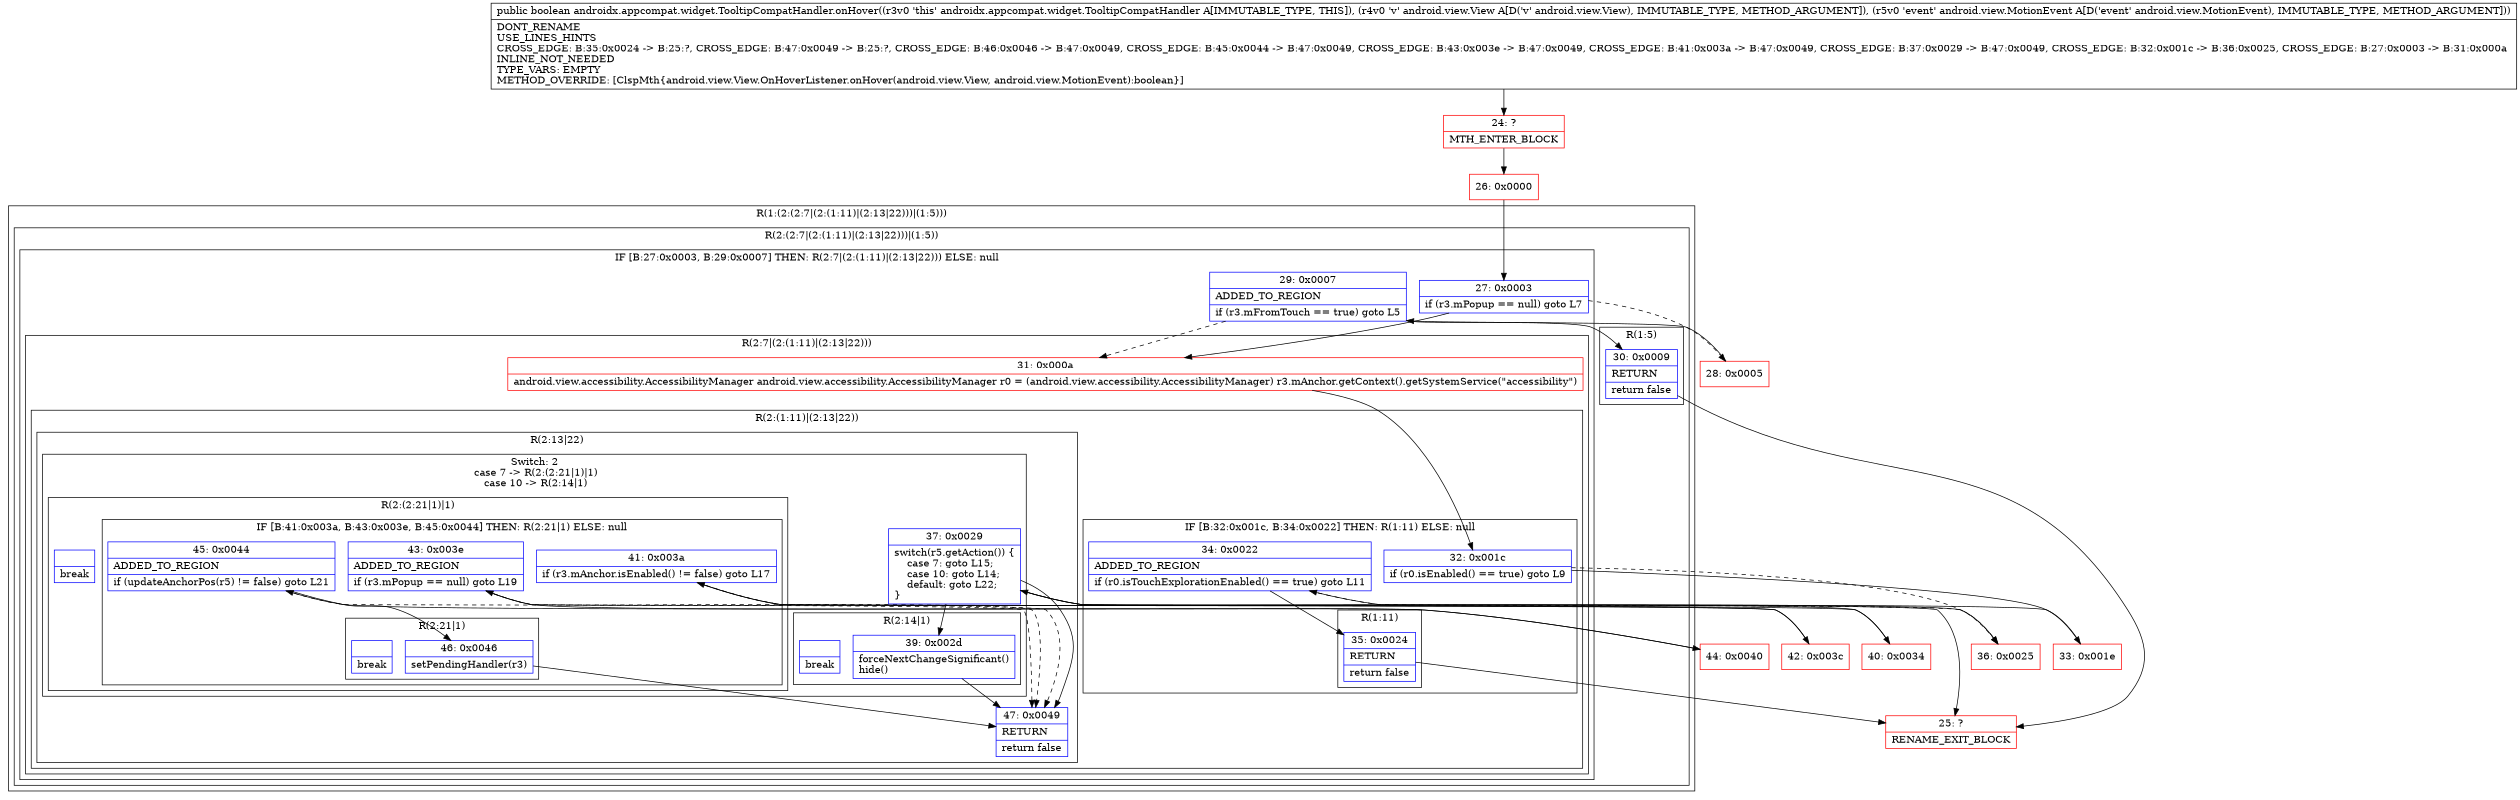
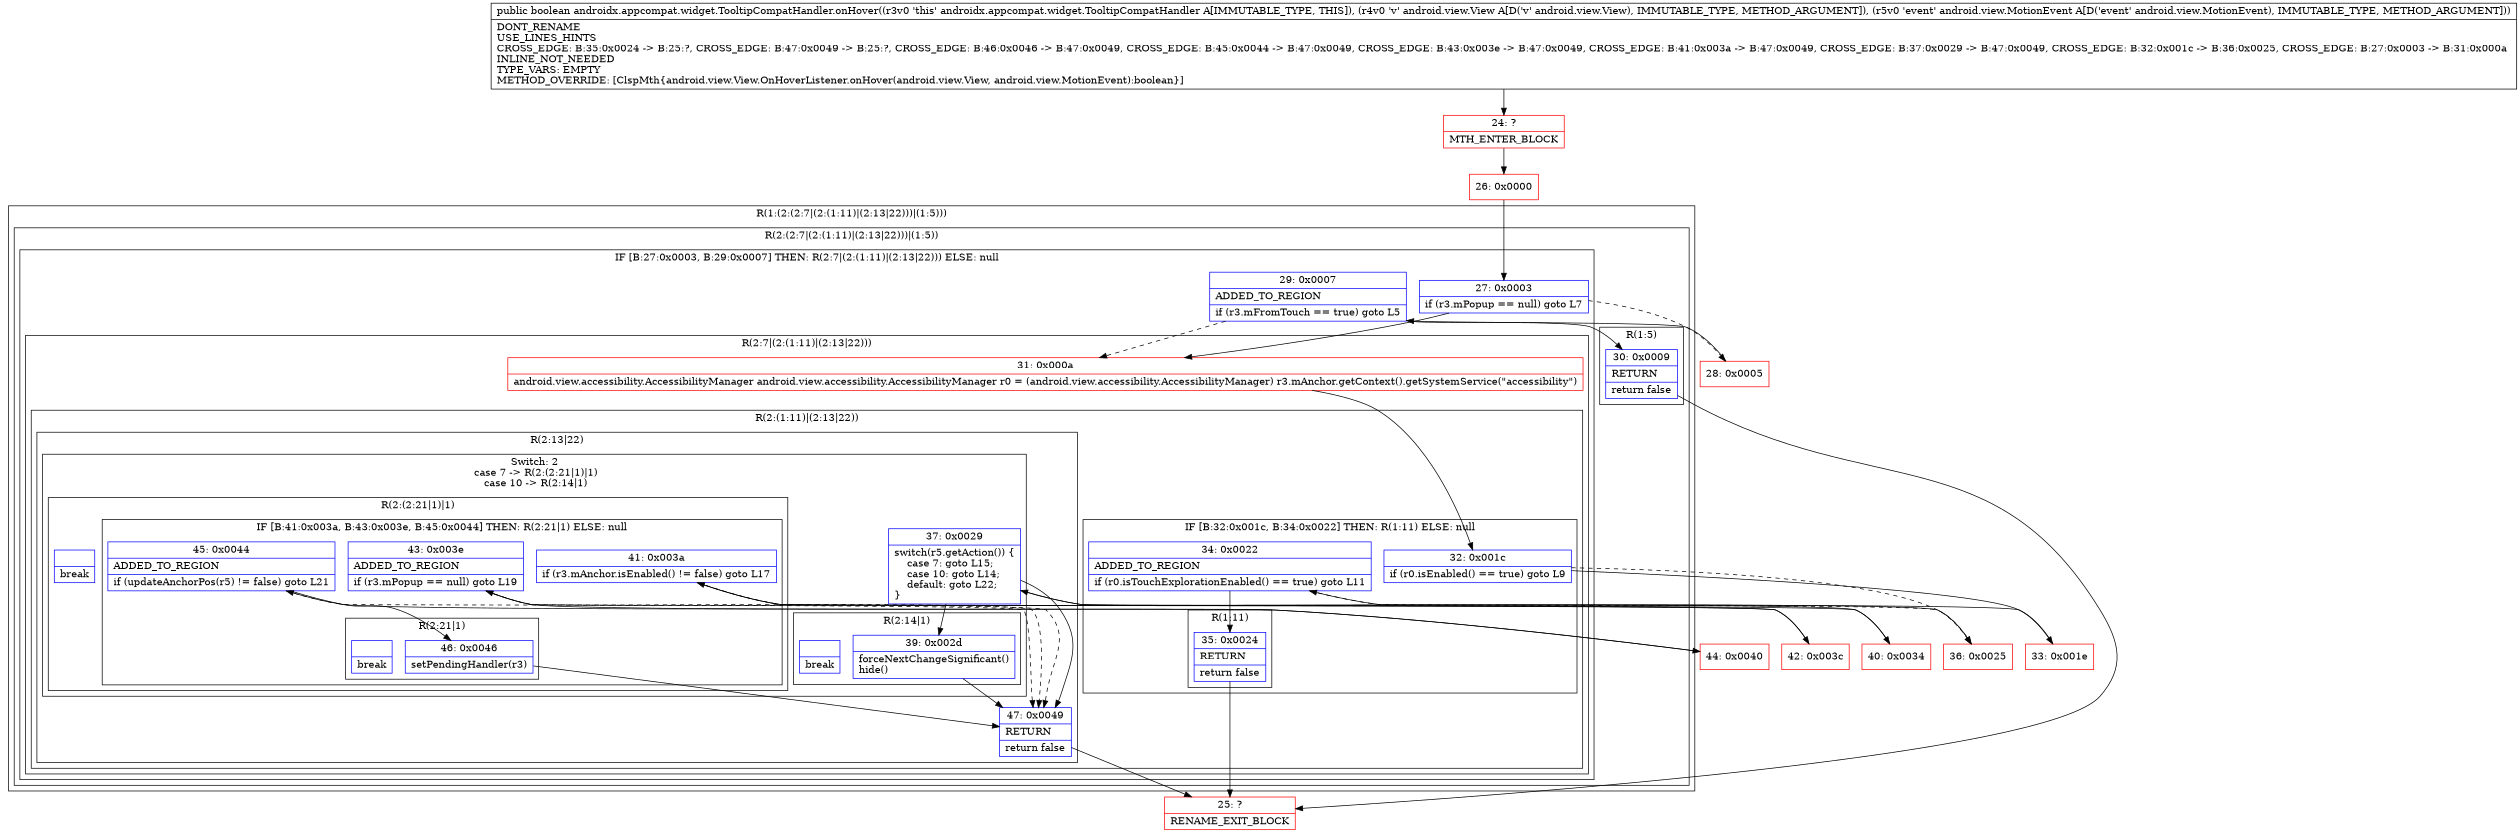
(1531, 605) -> (1111, 764)
